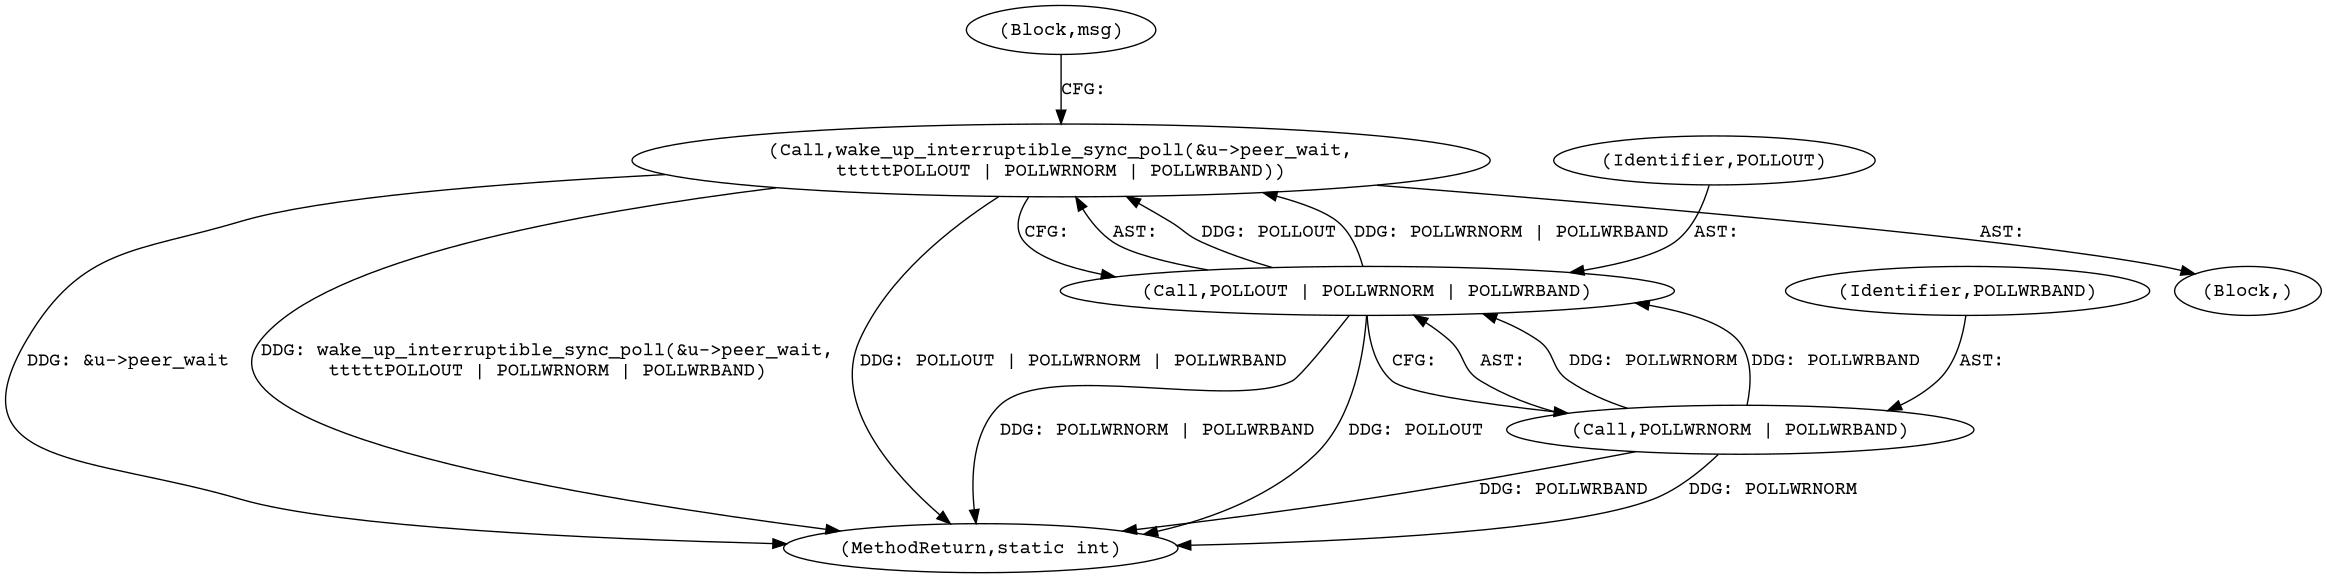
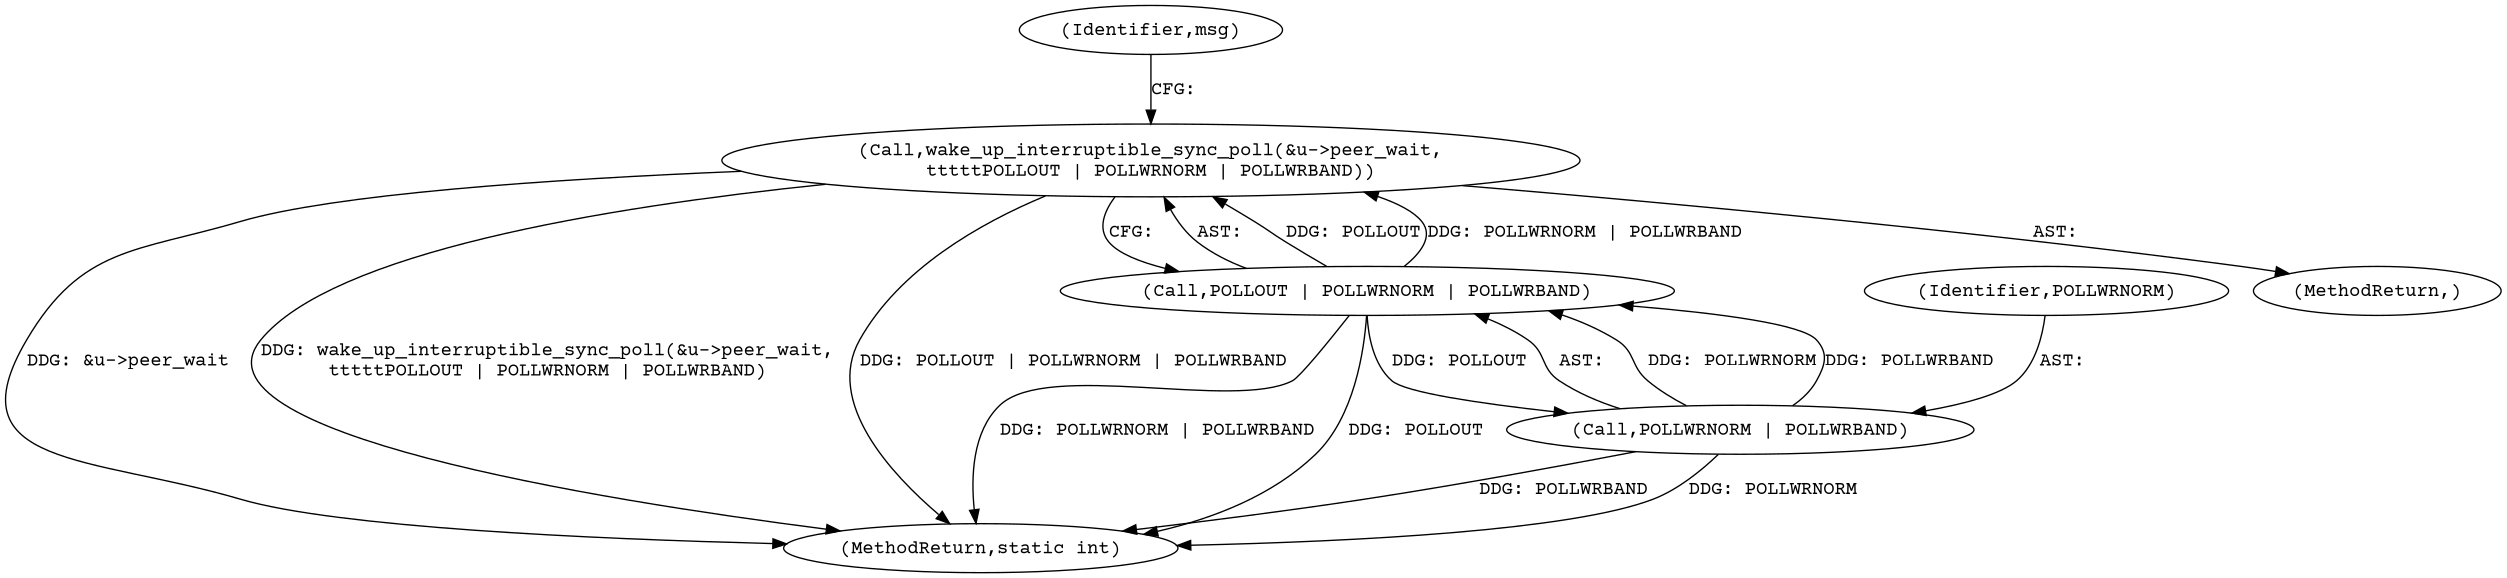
(1061, 30) -> (1151, 30)
(1714, 160) -> none
(1968, 291) -> (2047, 291)
(2248, 291) -> (2377, 291)
(1420, 360) -> (1460, 360)
